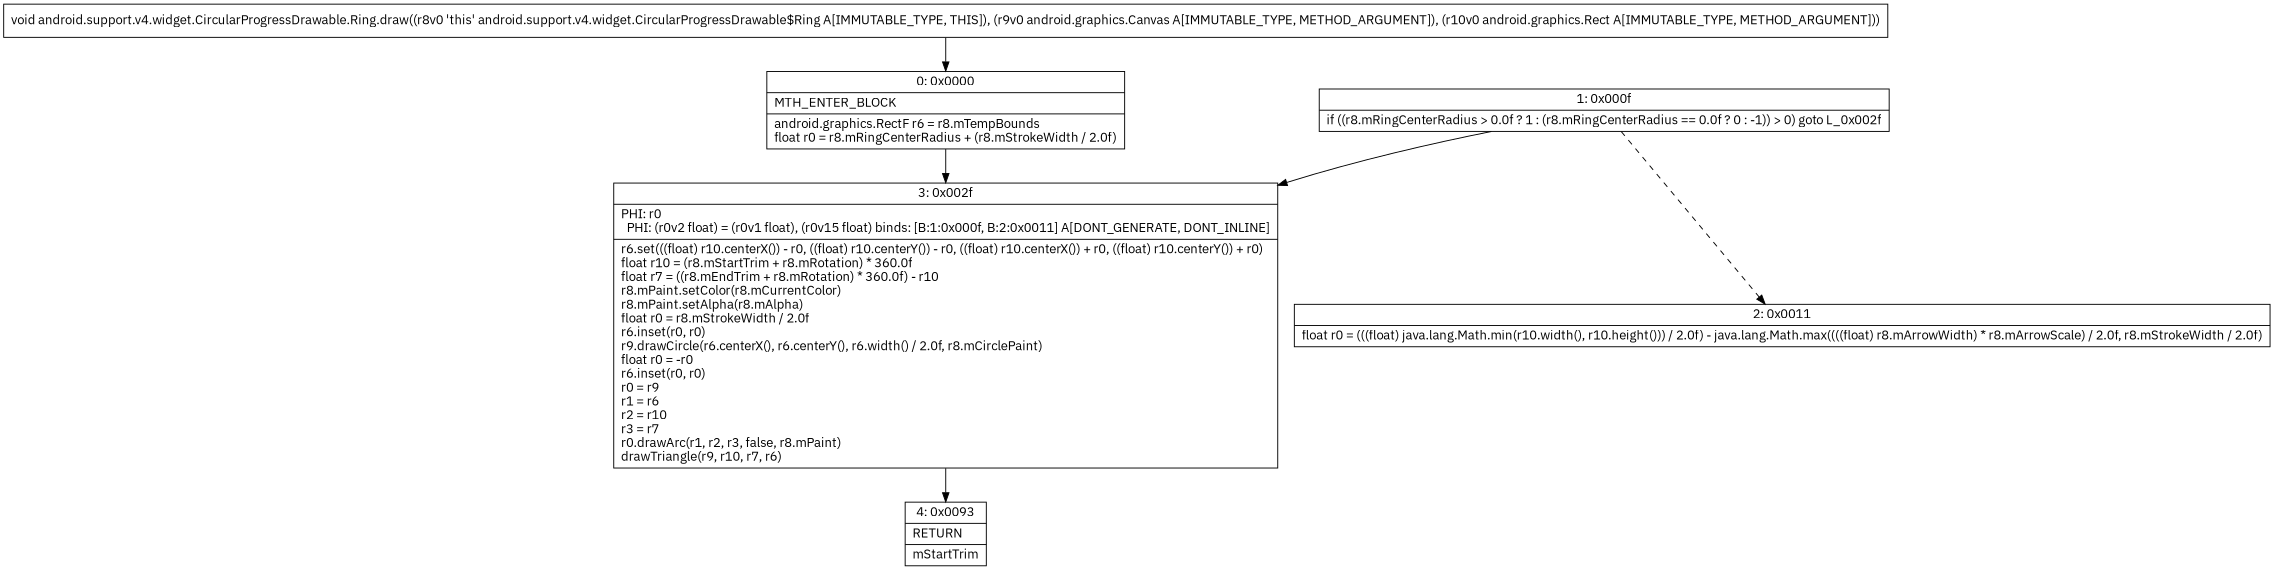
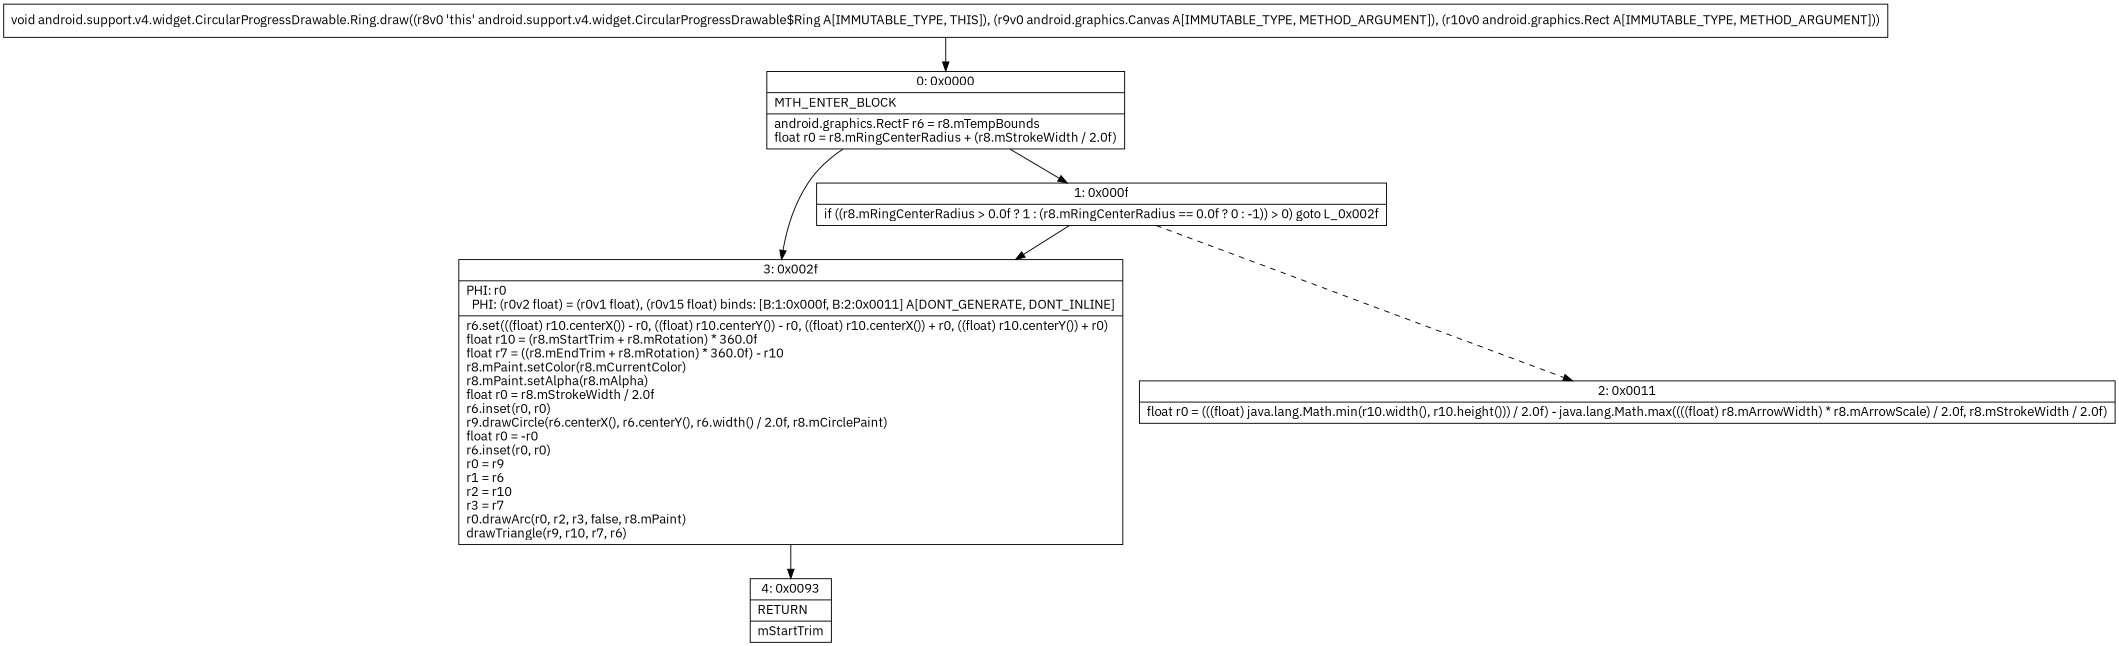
none -> (1035, 164)
(731, 443) -> (576, 520)
